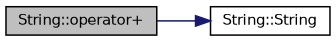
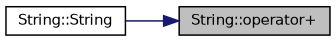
(176, 21) -> (144, 21)
